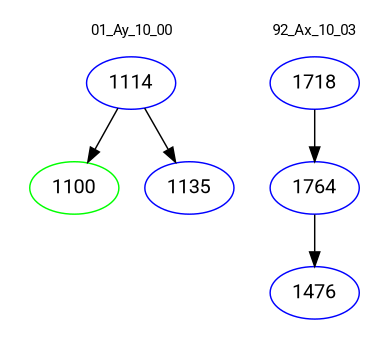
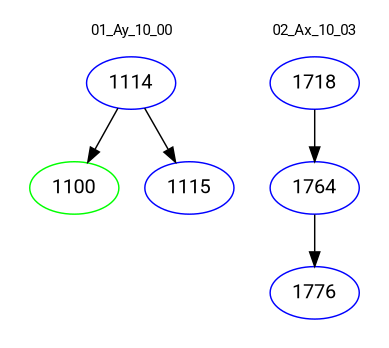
(315, 31) -> (315, 31)
(189, 188) -> (189, 188)
(315, 293) -> (315, 293)
